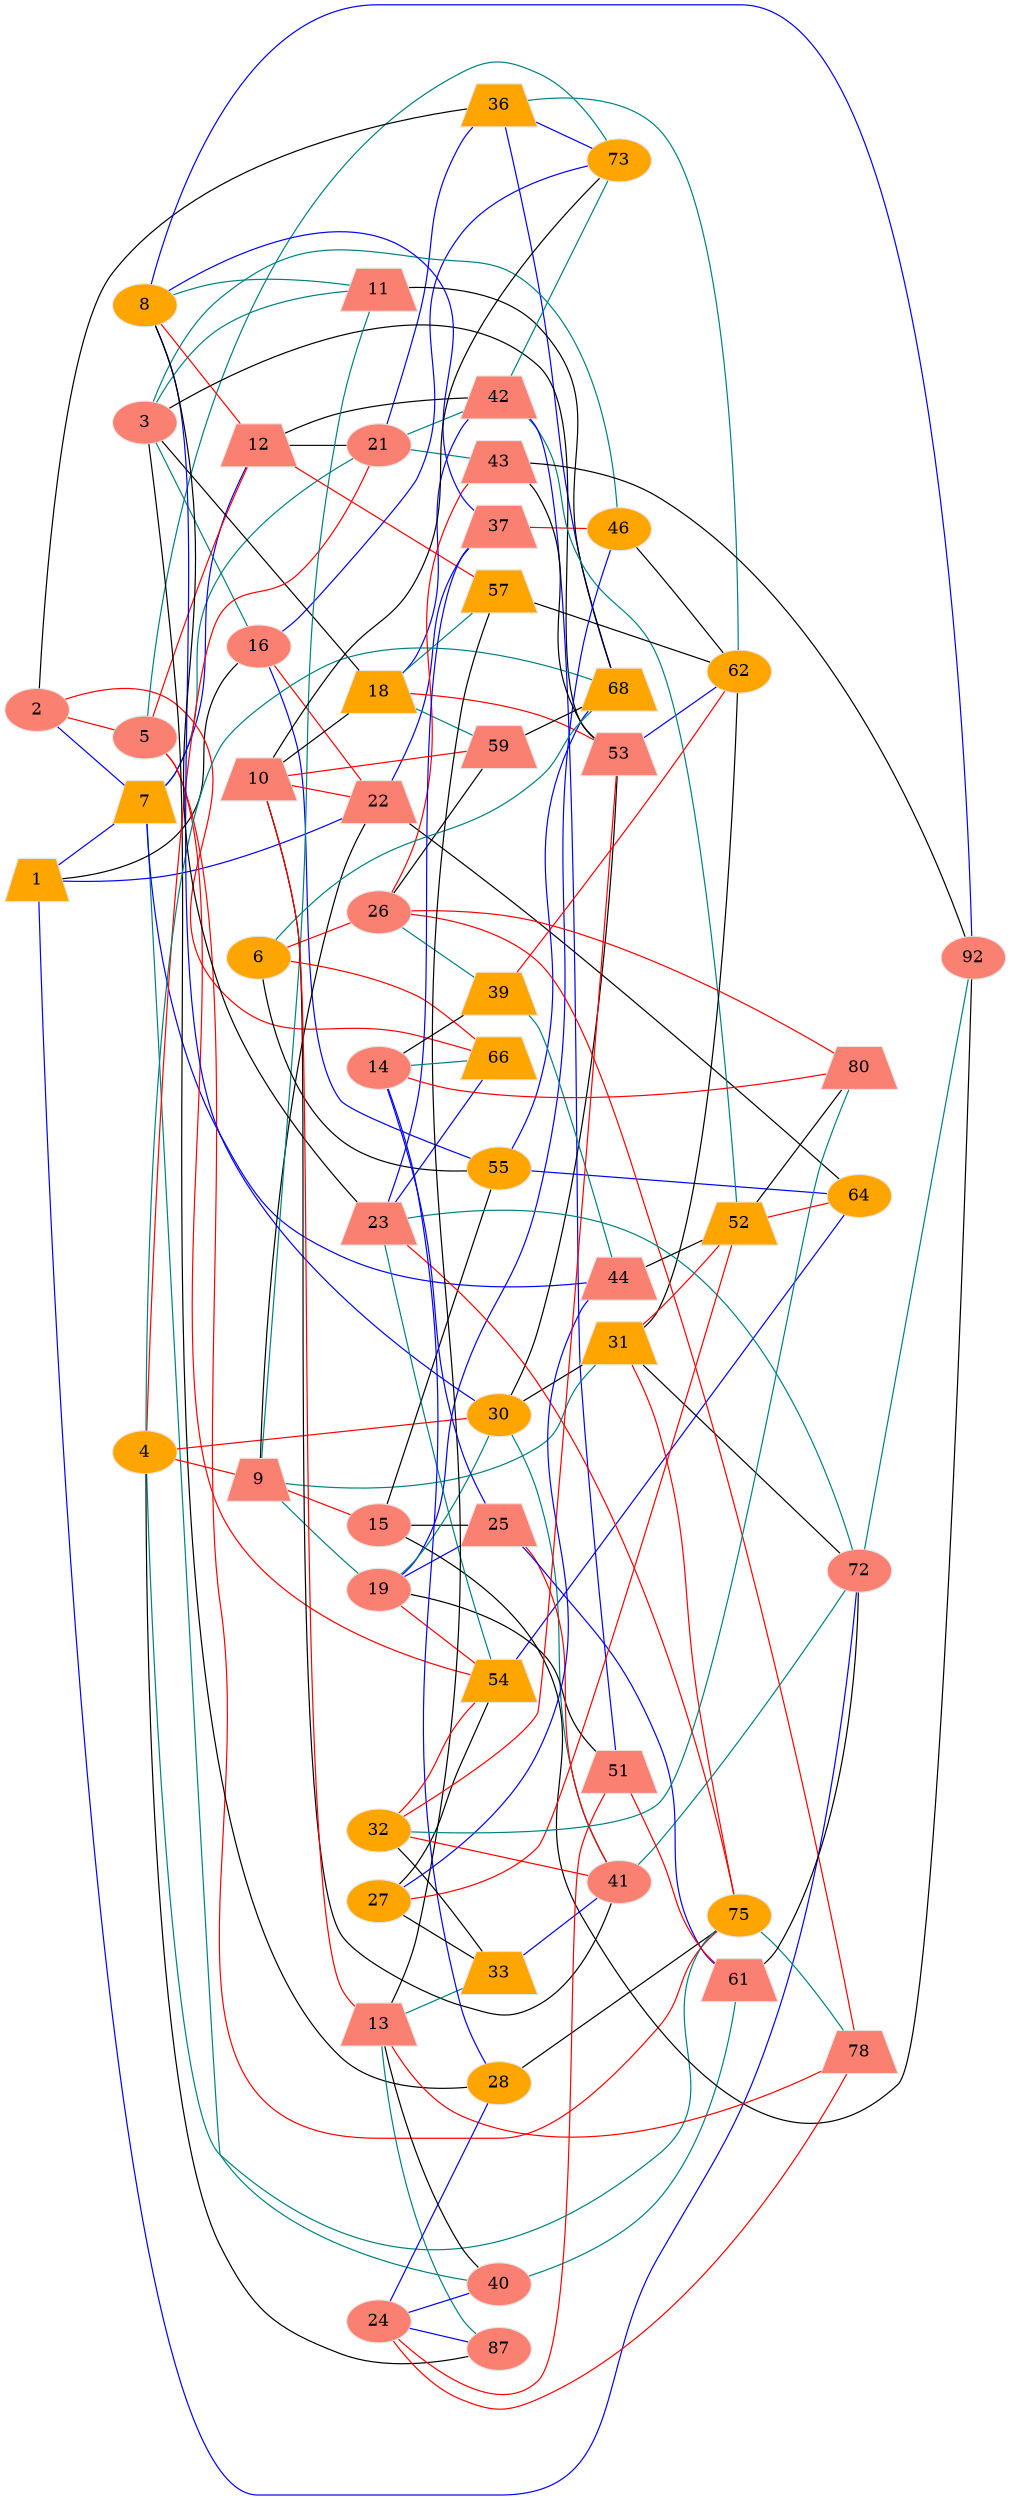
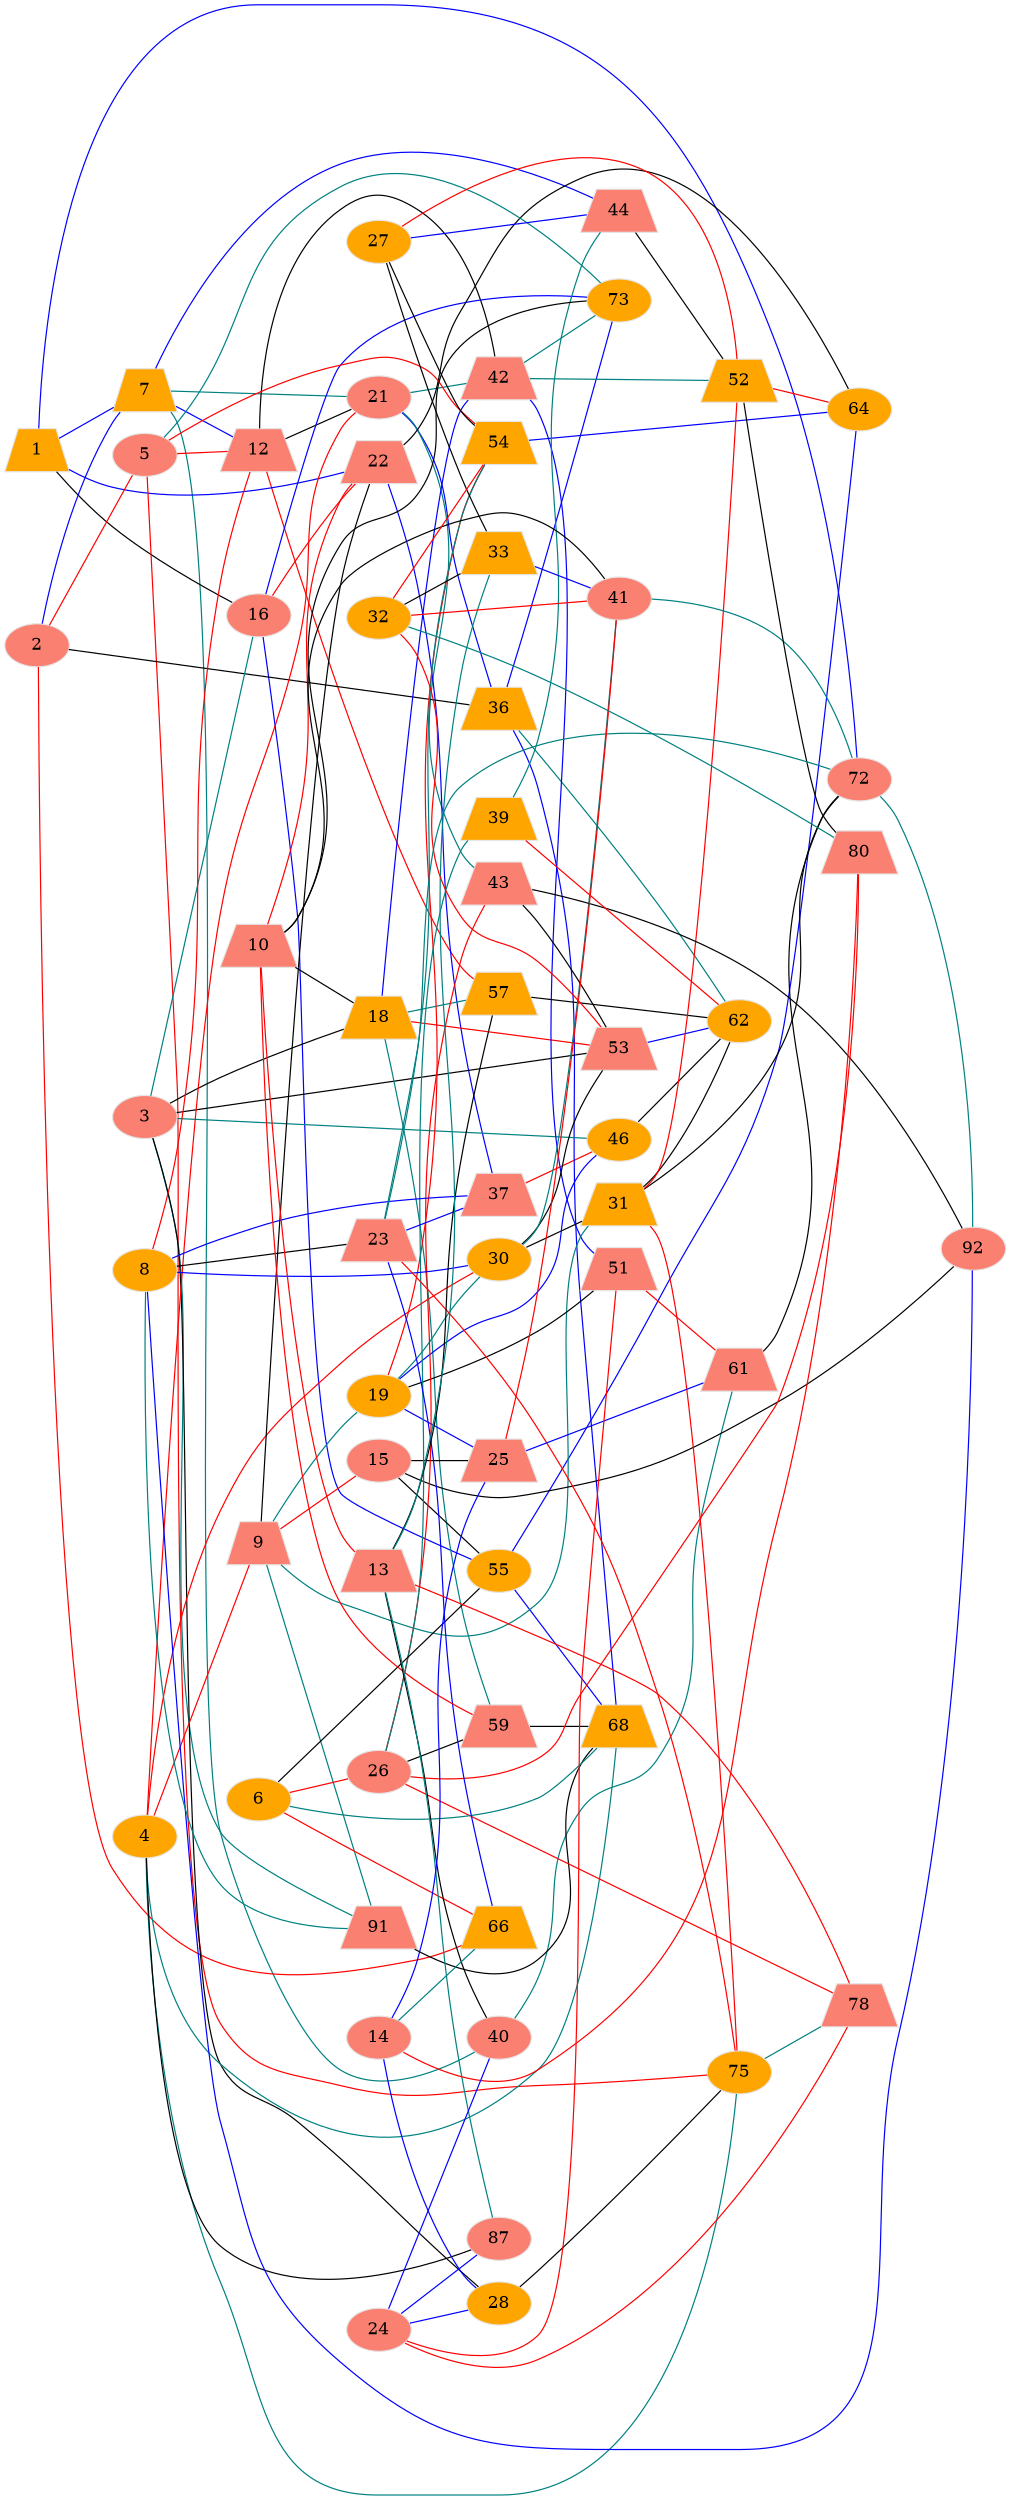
(379, 290) -> (379, 1928)
(441, 1030) -> none
(379, 1590) -> (379, 1396)
